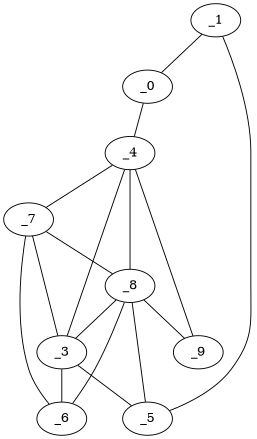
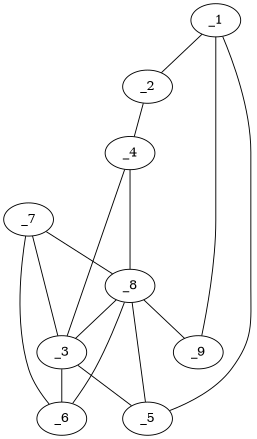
(148, 87) -> (148, 87)
(79, 186) -> none
(164, 253) -> (216, 187)
